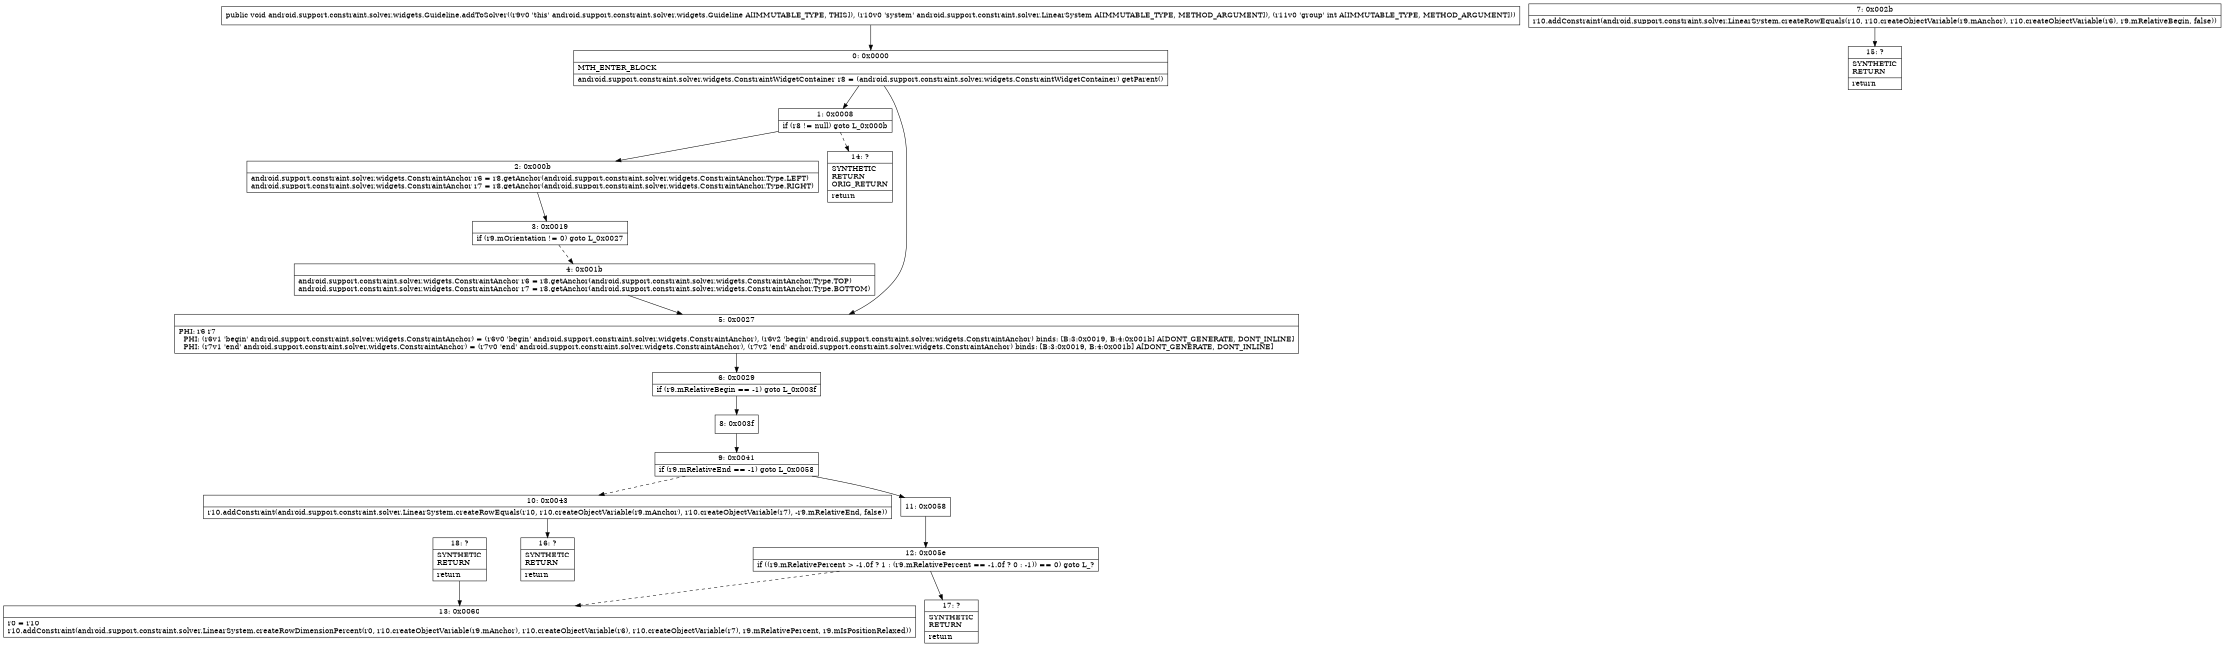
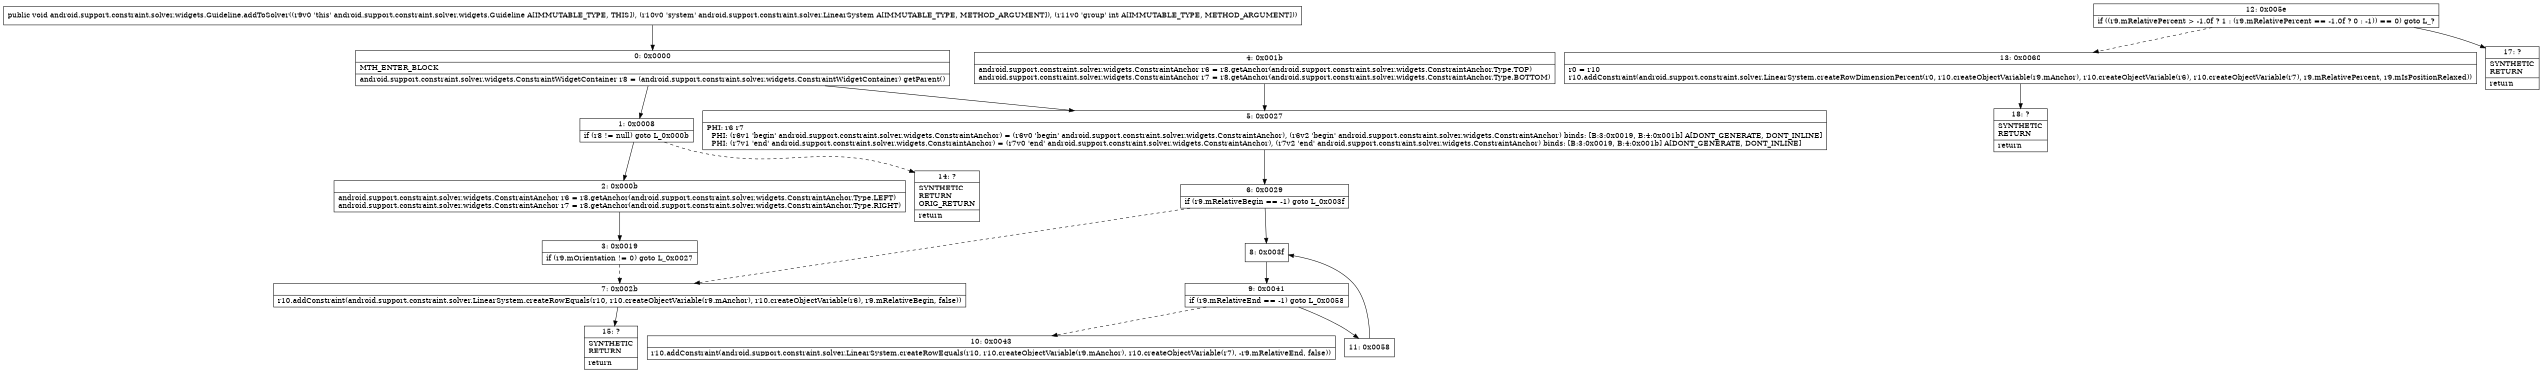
none -> (945, 245)
(564, 252) -> (620, 271)
(926, 529) -> (1350, 281)
(548, 559) -> none
(460, 591) -> (2021, 94)
